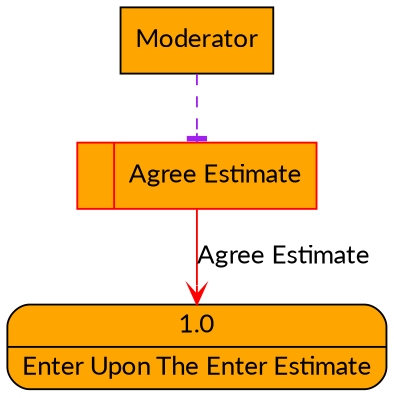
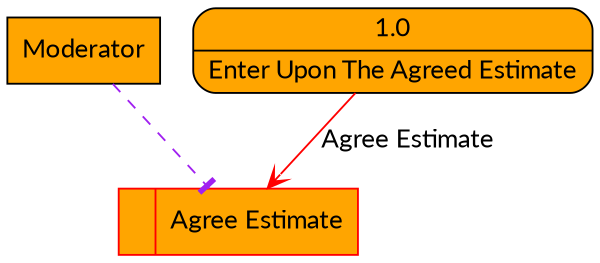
(197, 247) -> (318, 133)
(197, 367) -> (393, 71)
